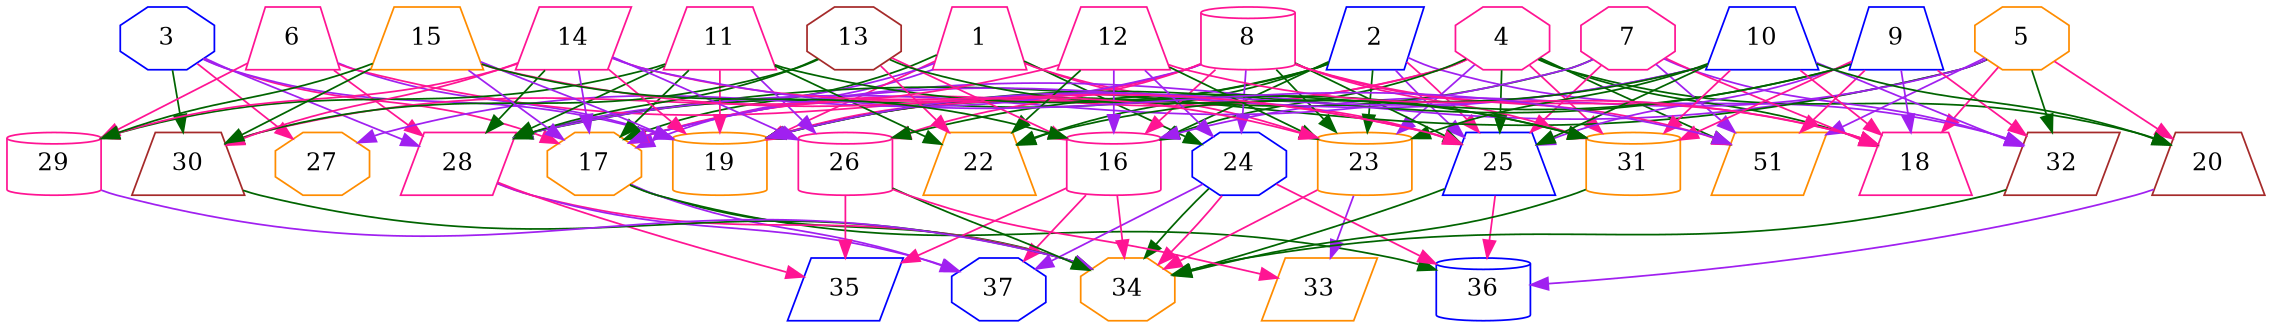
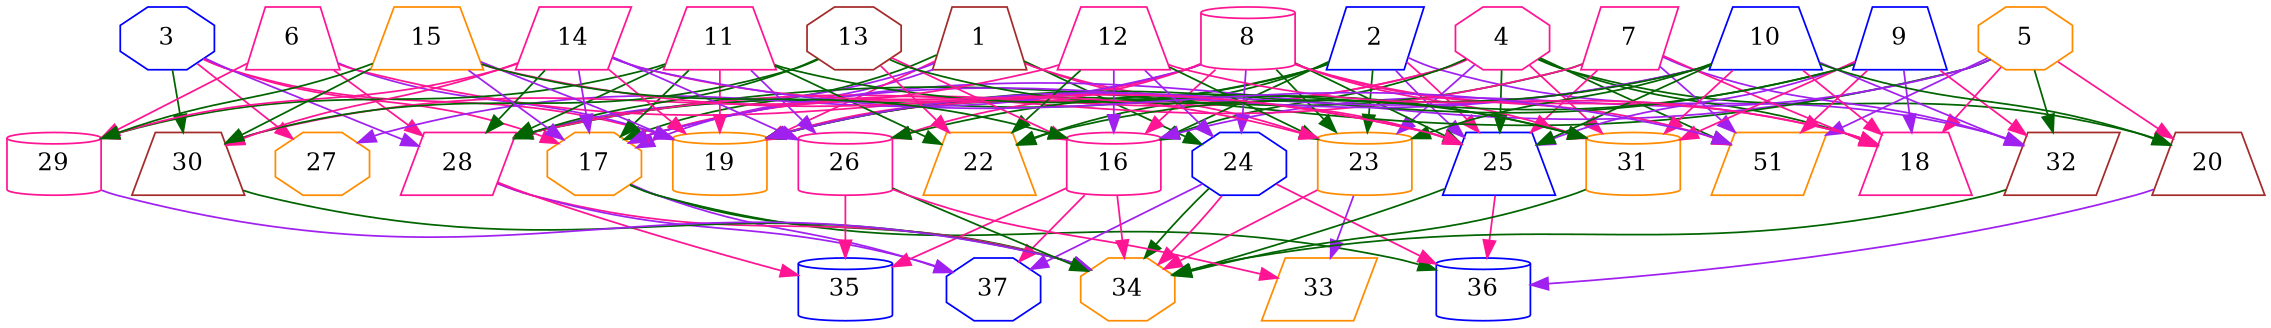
(980, 38) -> (980, 38)
(1628, 38) -> (1630, 38)
(428, 101) -> (428, 101)
(1063, 107) -> (1058, 105)
(845, 289) -> (845, 289)
